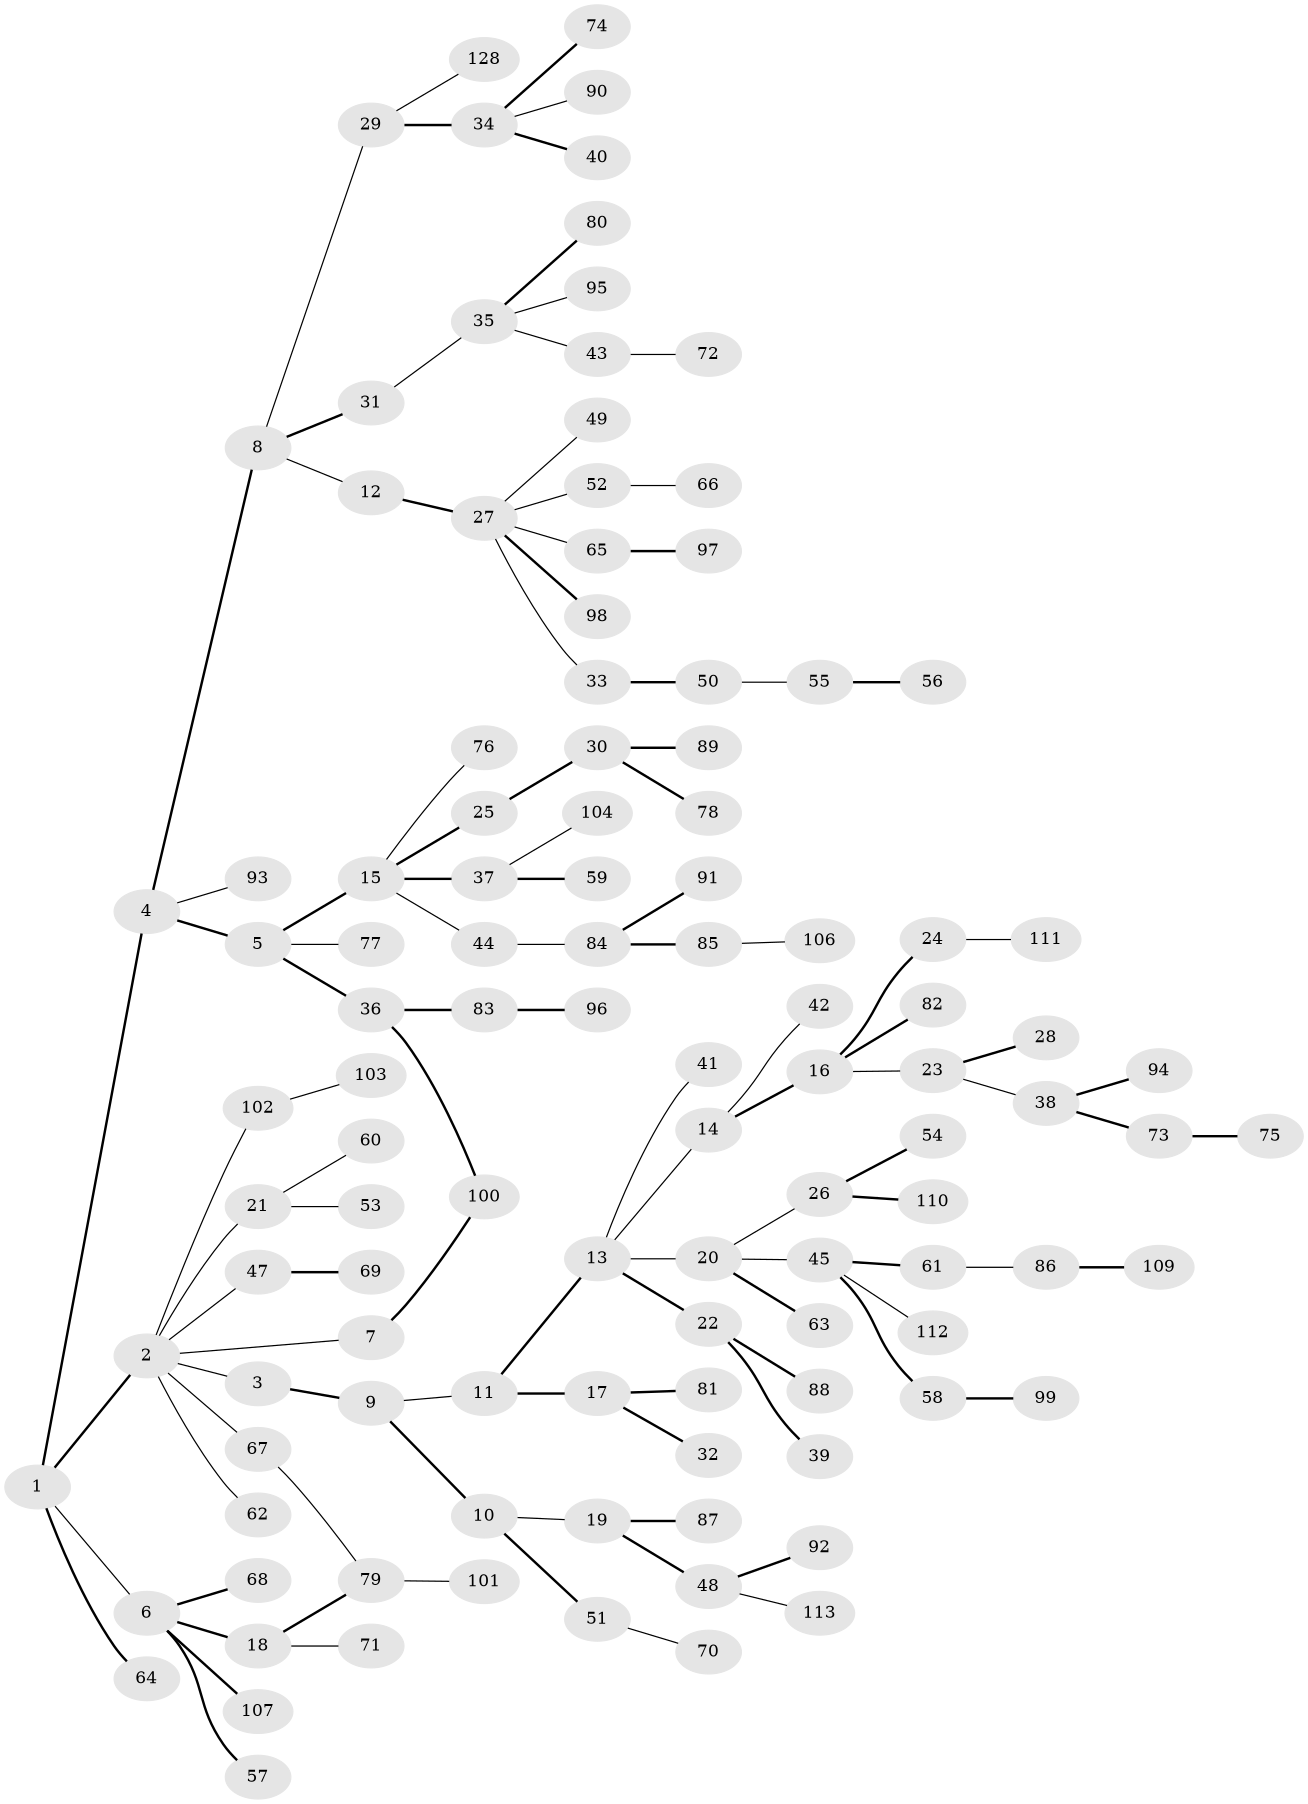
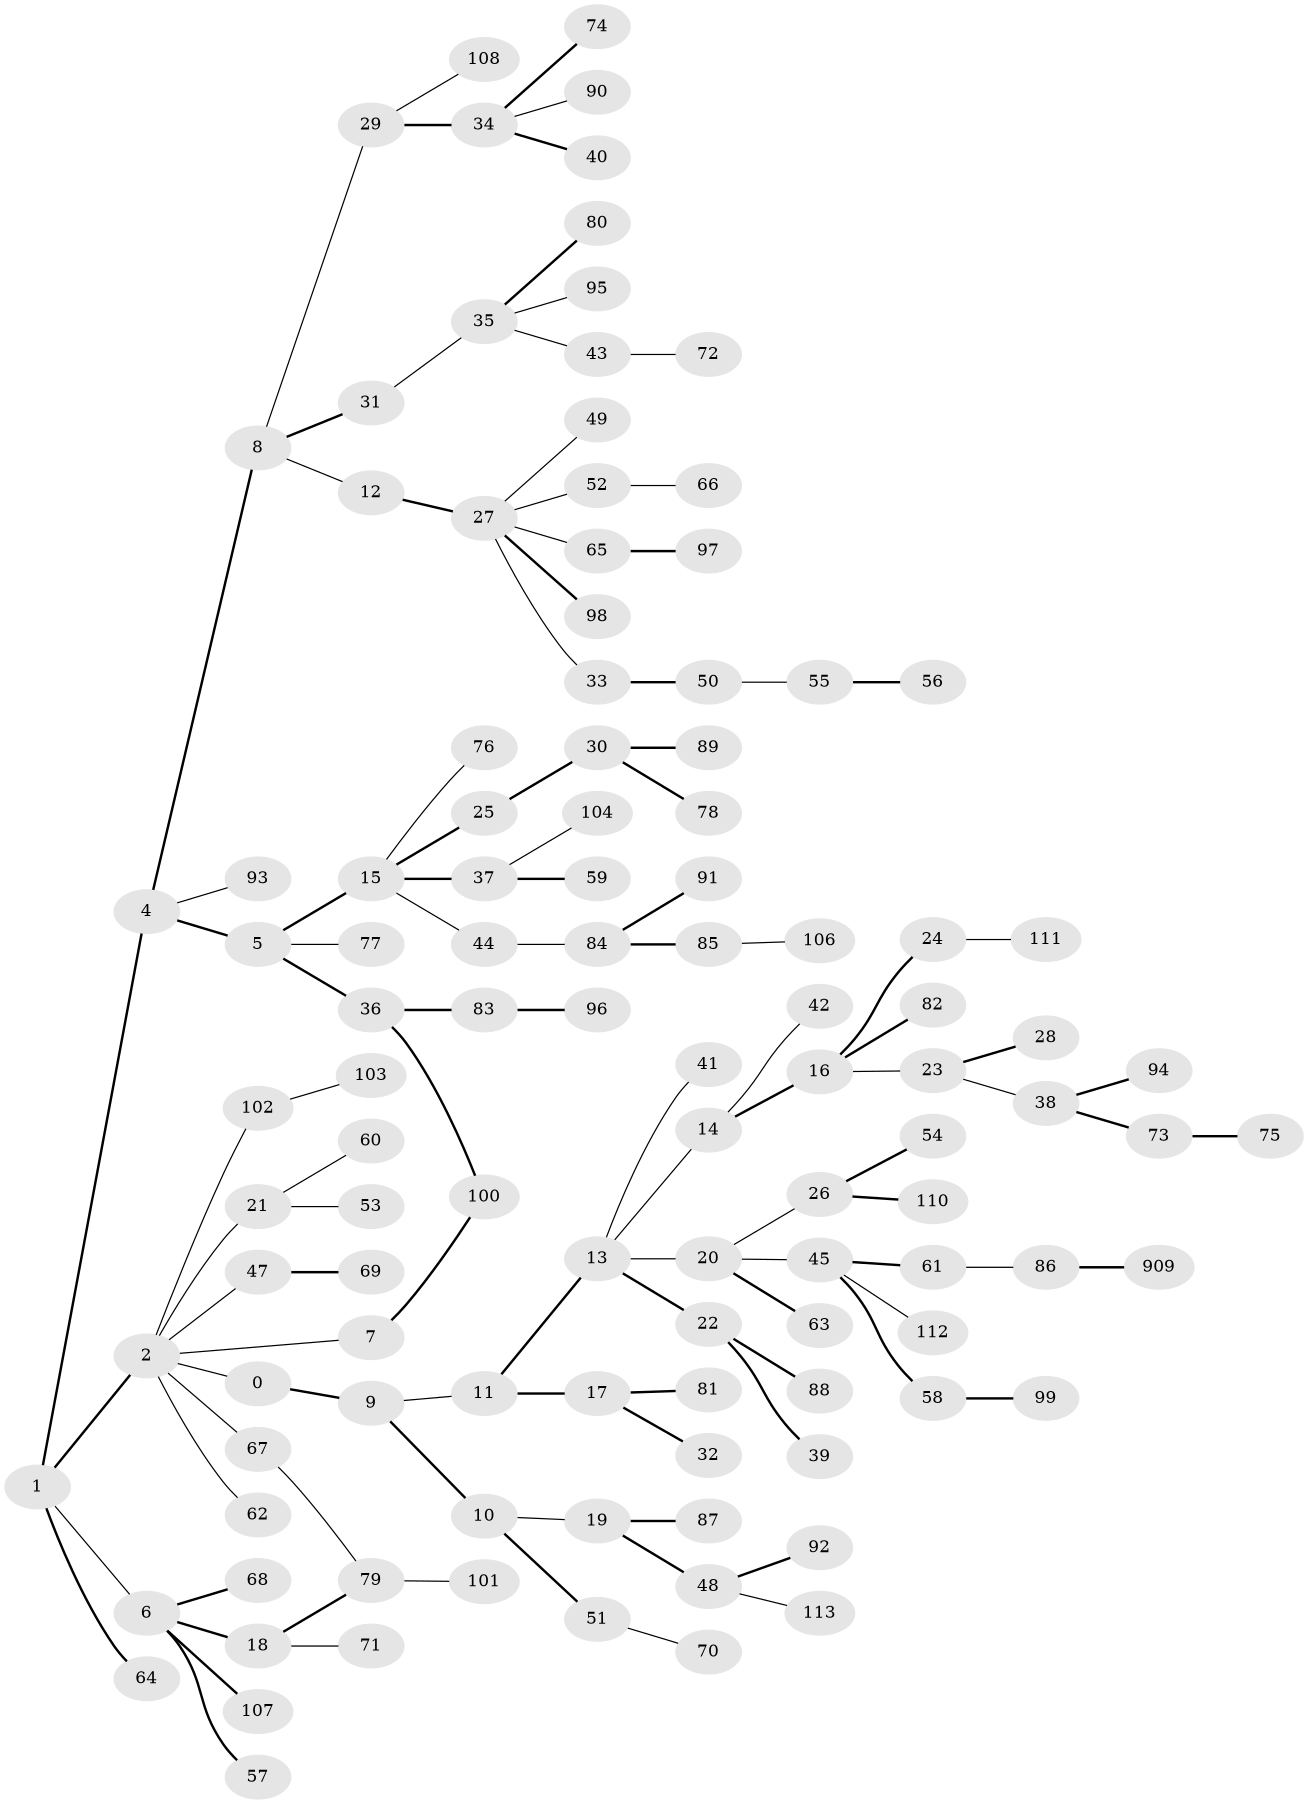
(484, 59) -> (484, 59)
(1159, 1267) -> (1159, 1267)
(258, 1384) -> (258, 1384)
